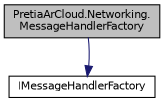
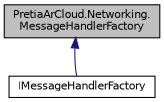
(89, 52) -> (75, 62)
